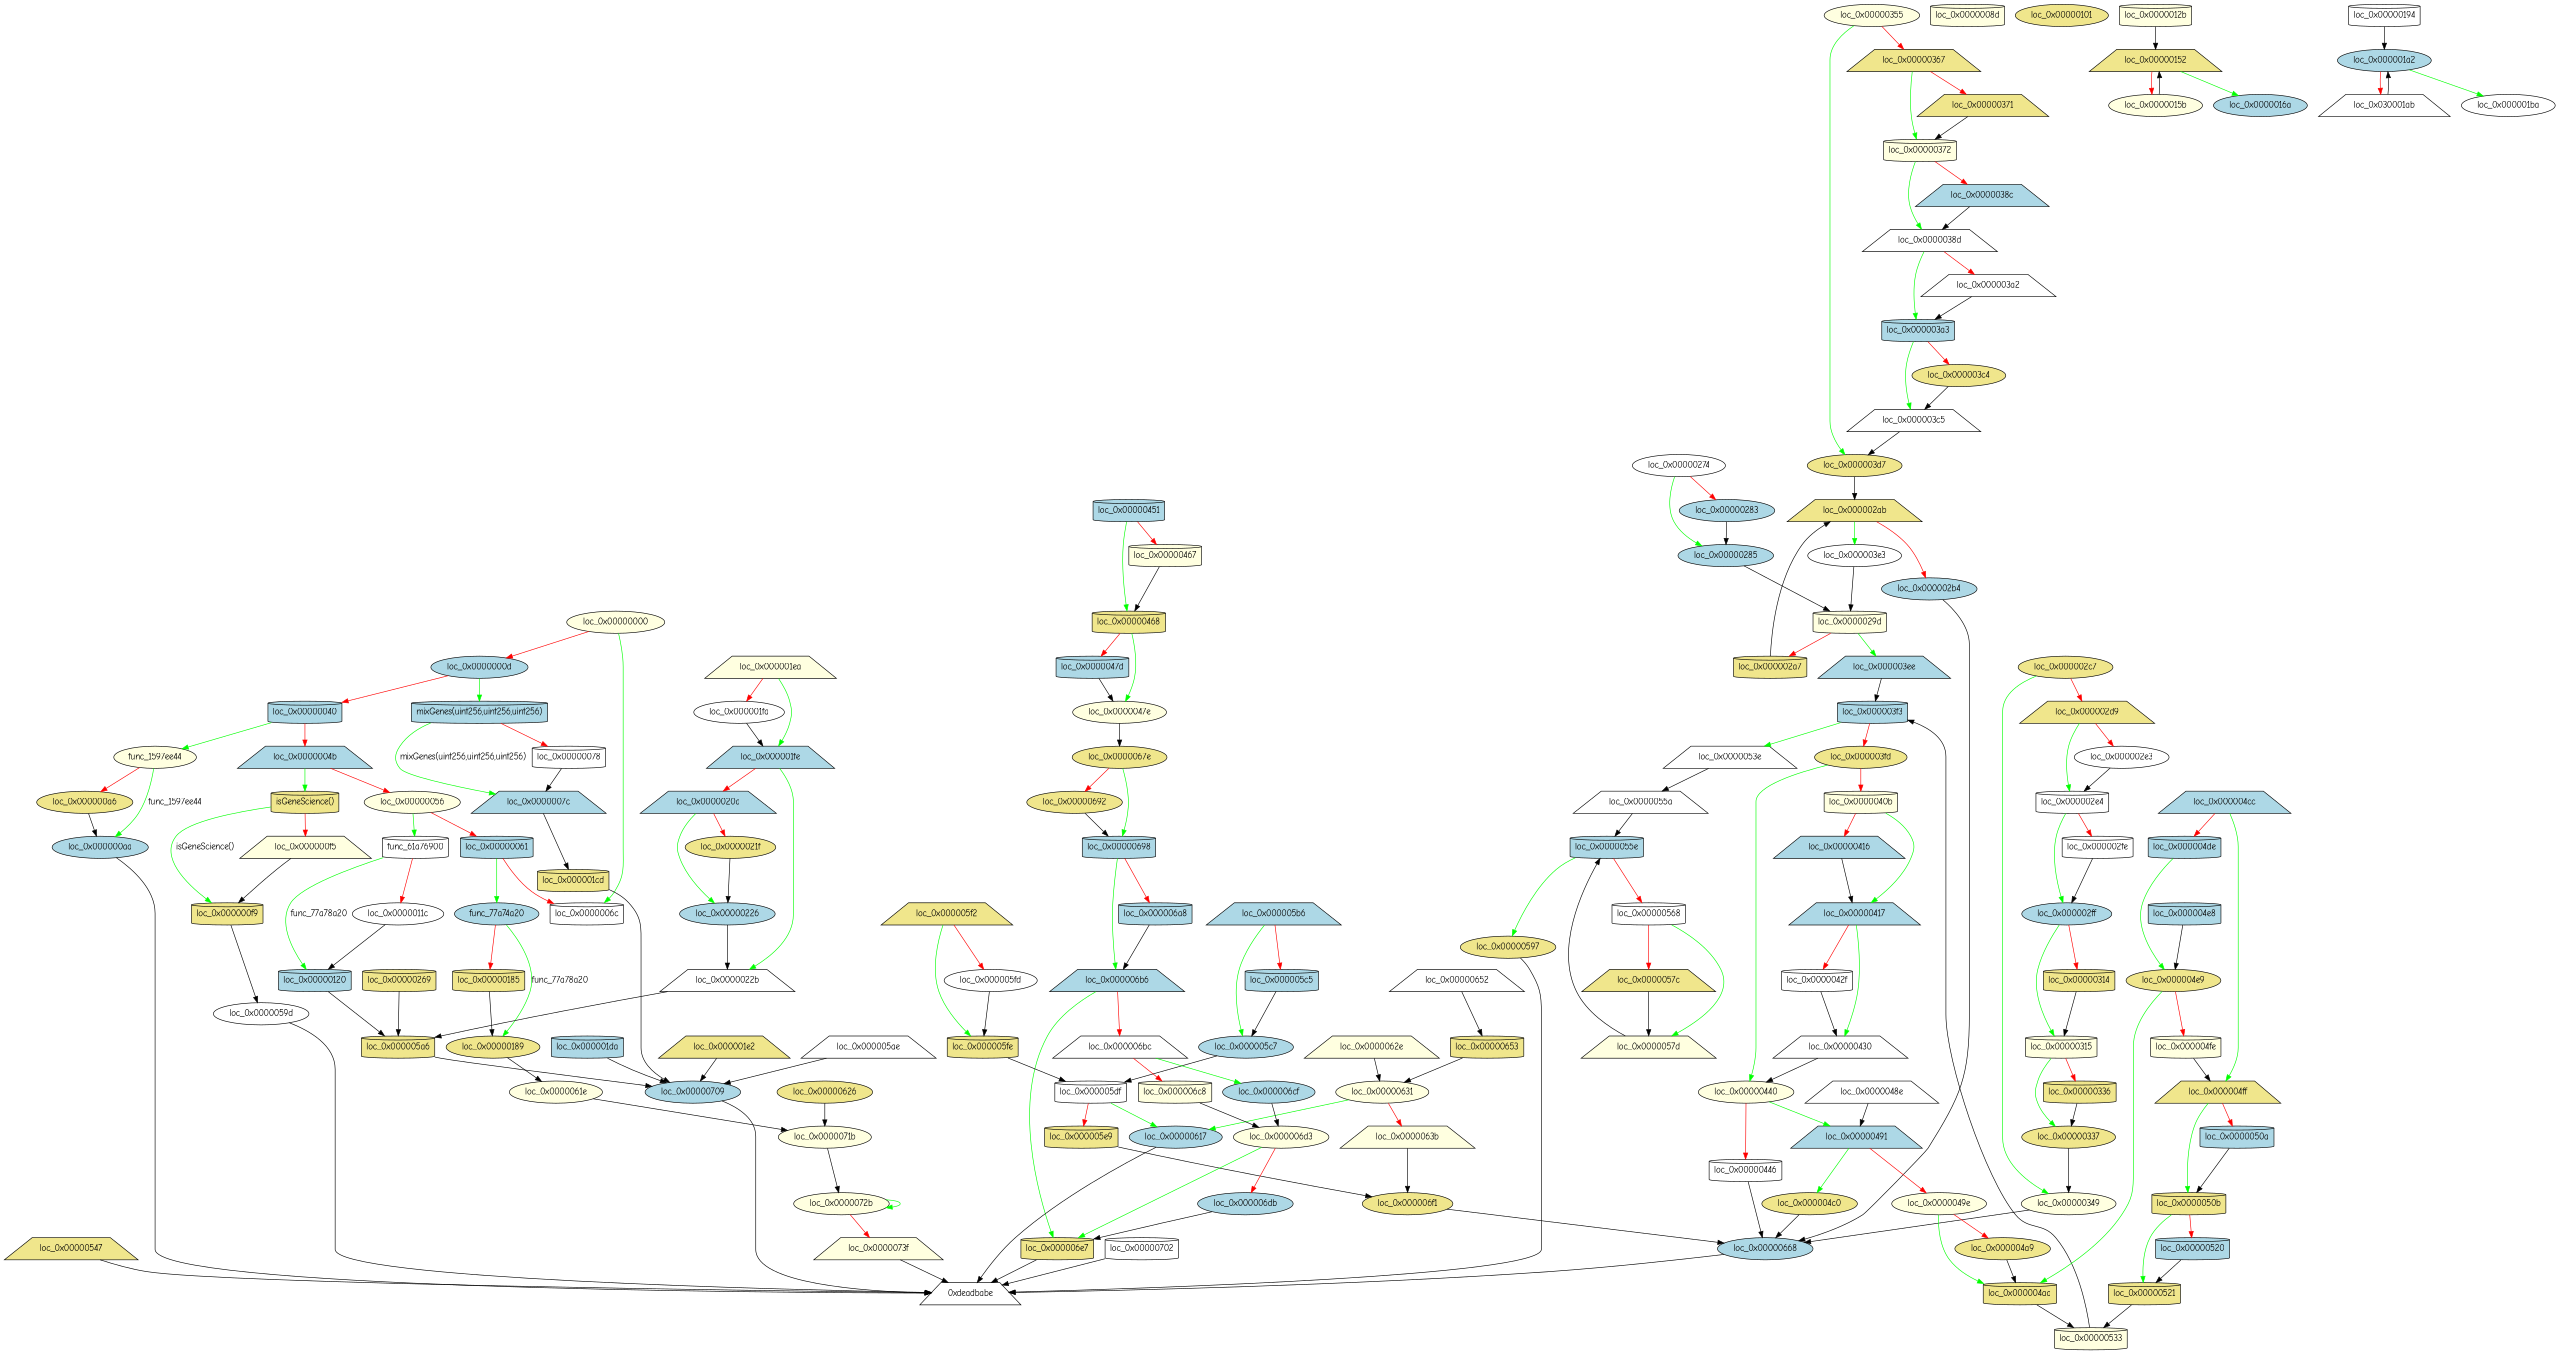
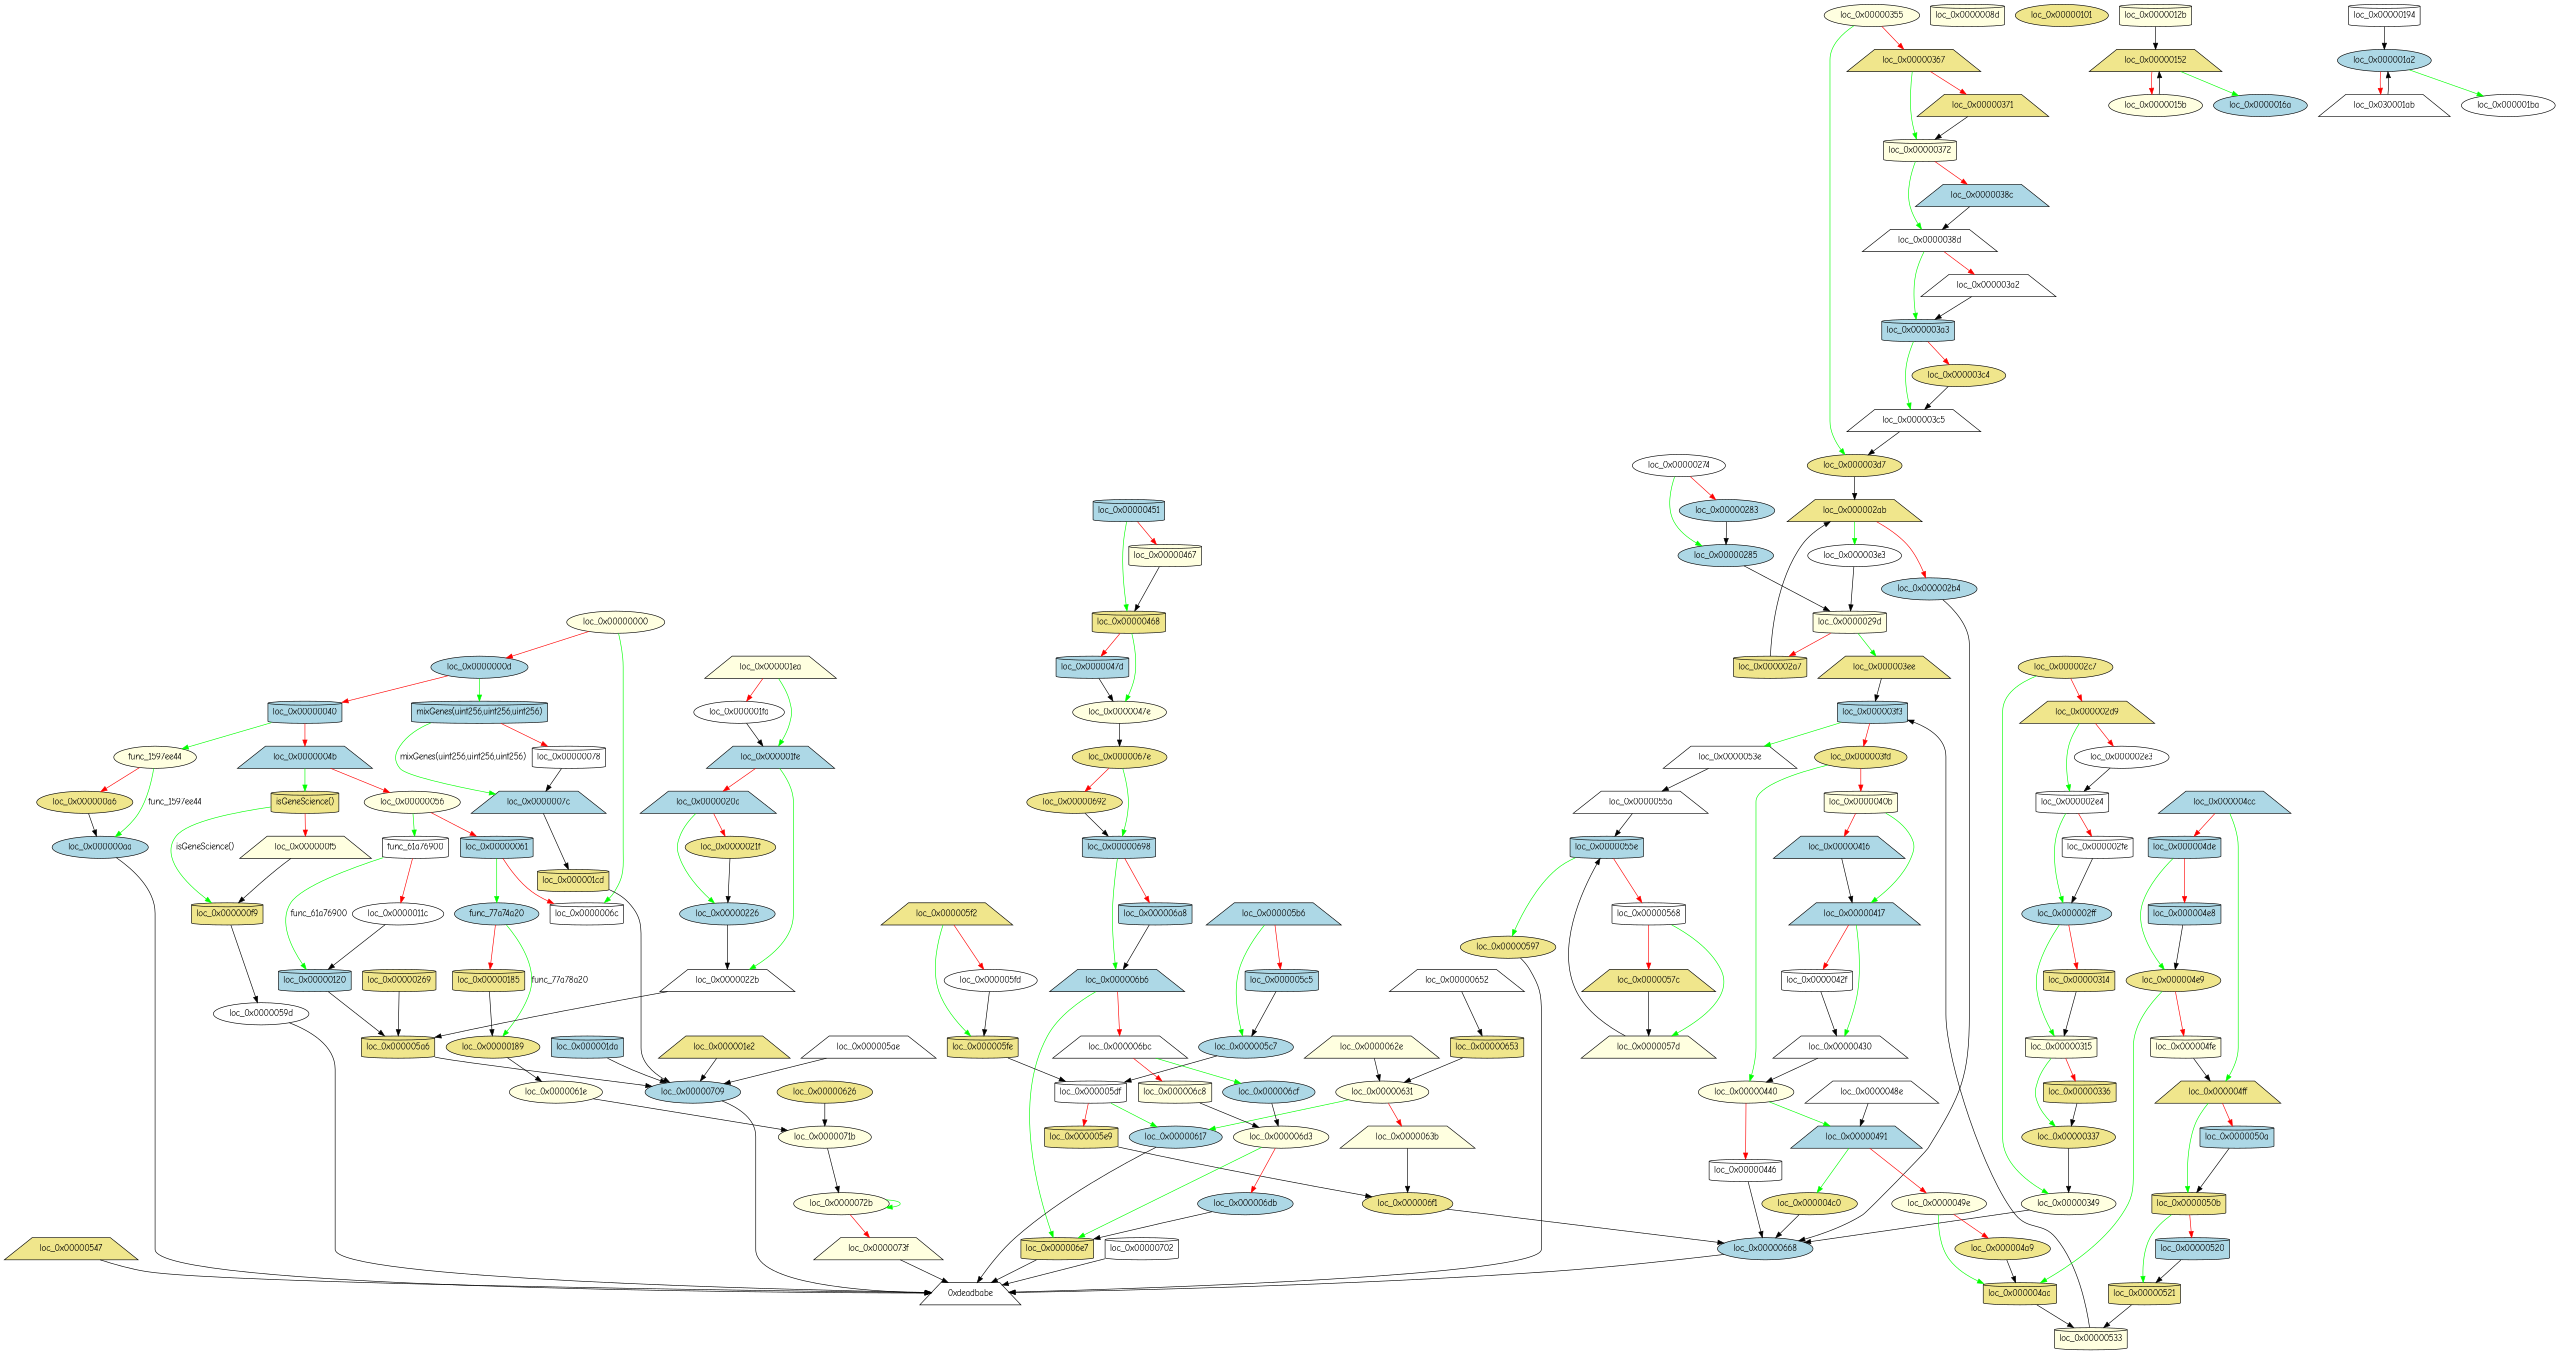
(1884, 667) -> (1884, 667)
none -> (2185, 877)
(319, 914) -> (319, 914)
